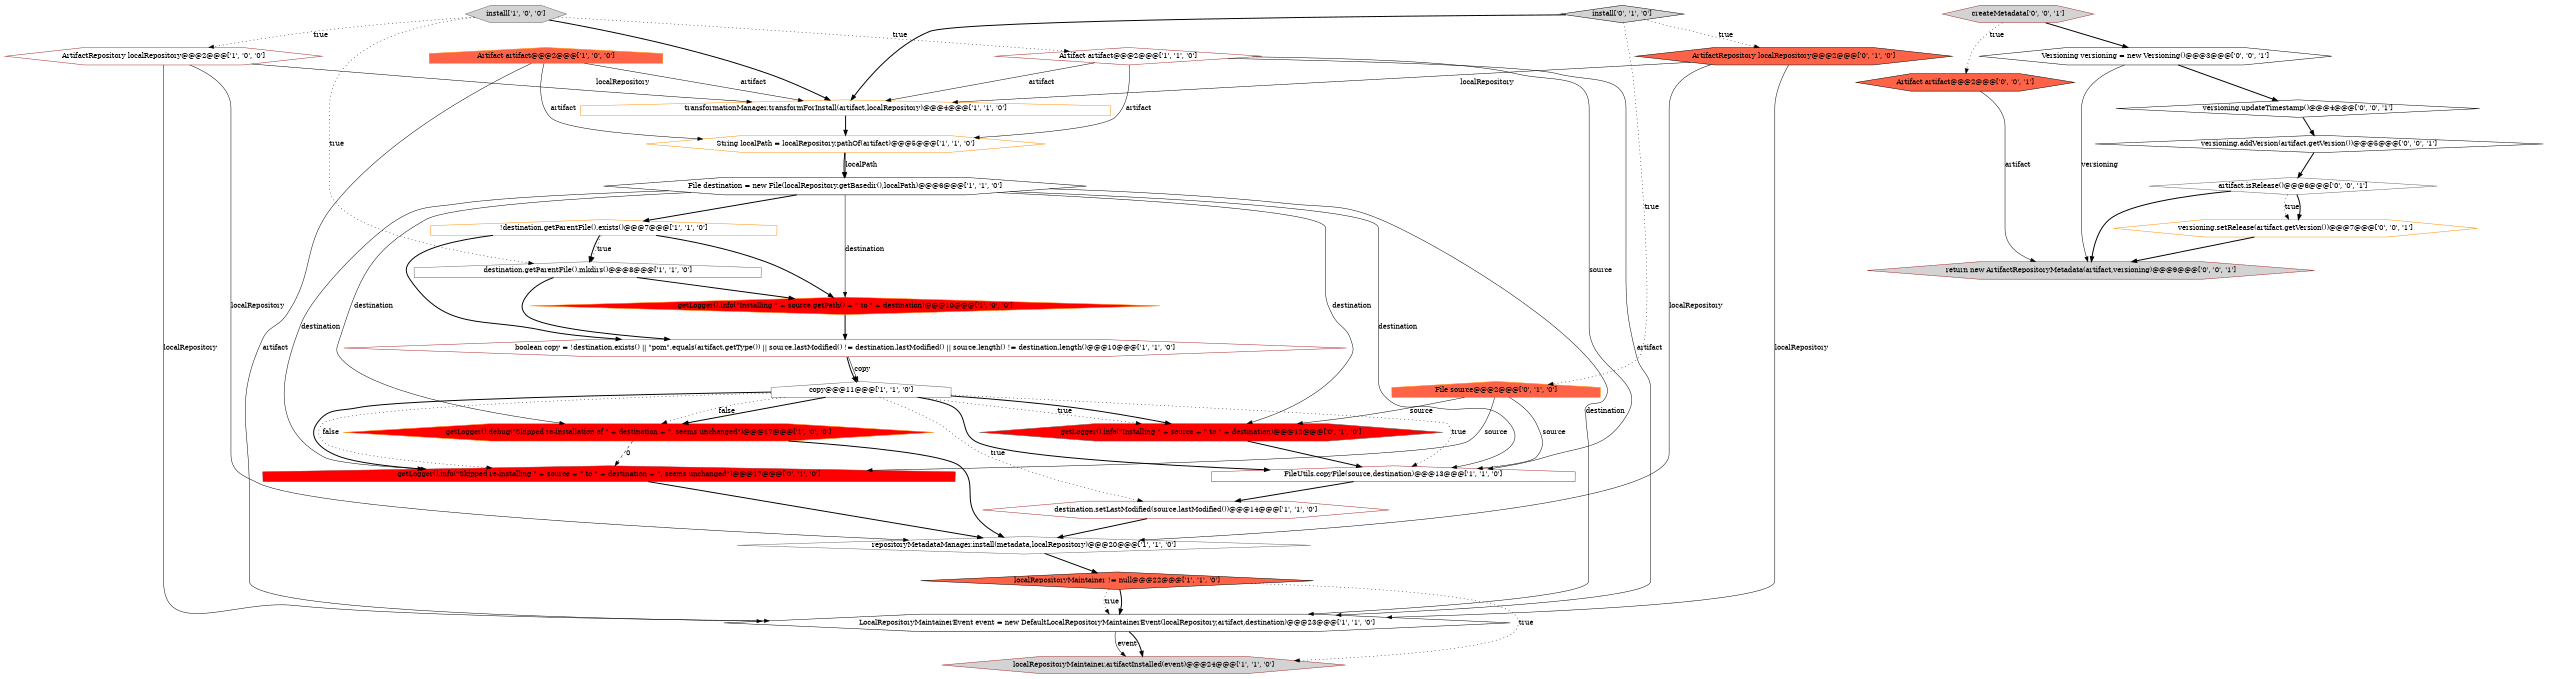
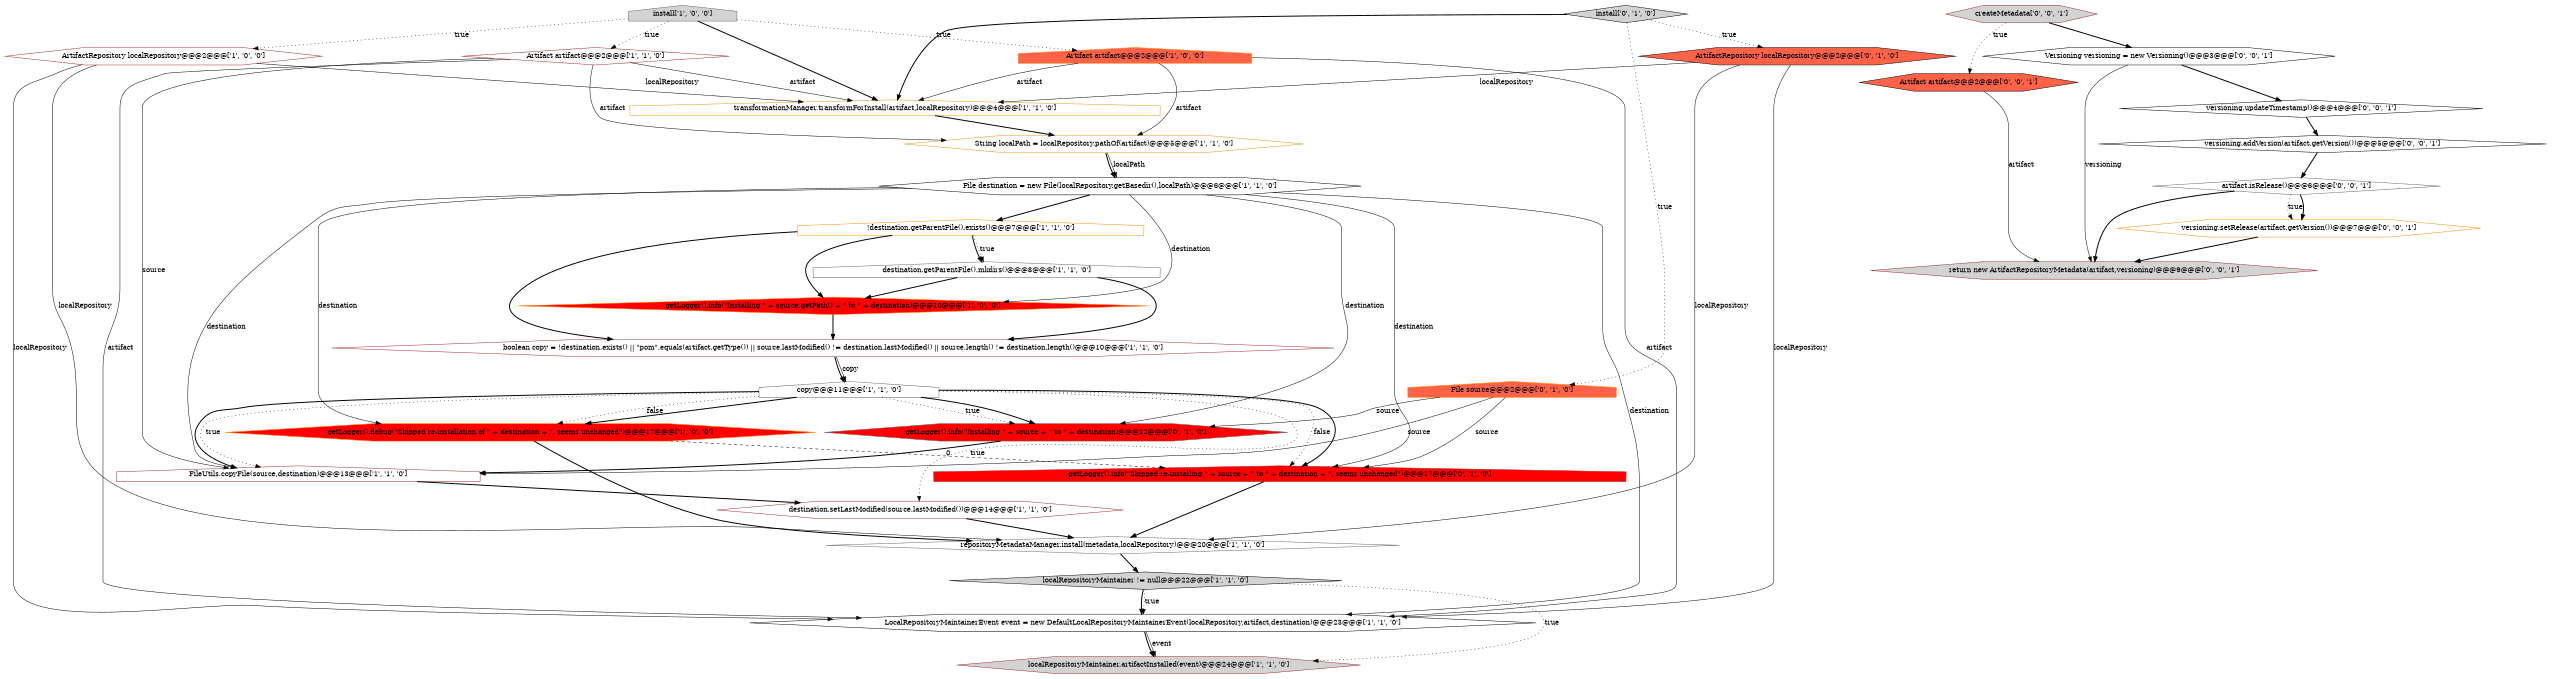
(516, 14) -> (683, 14)
(329, 165) -> (905, 35)
(1117, 581) -> (1146, 581)
